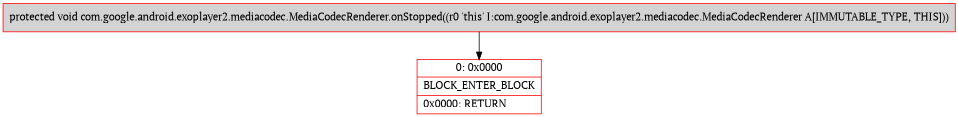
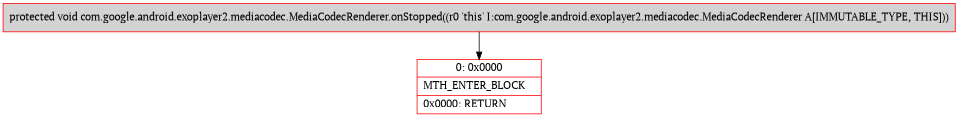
(479, 86) -> (474, 86)
